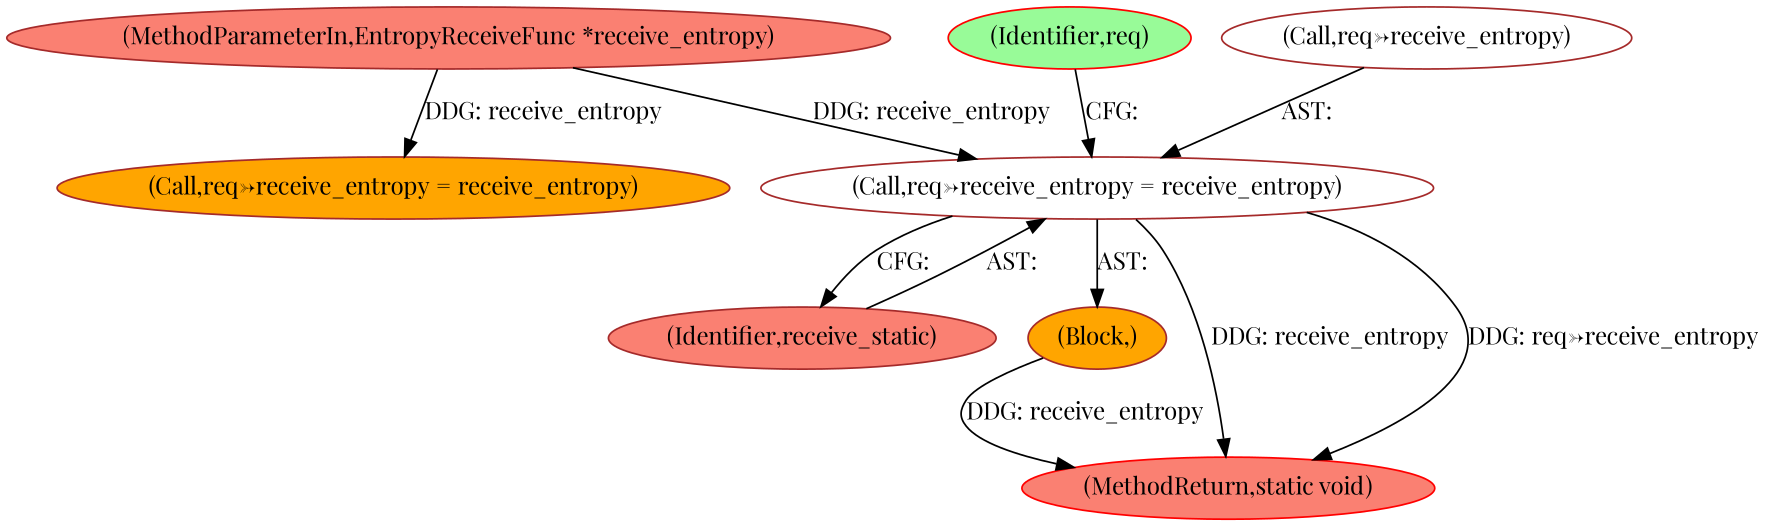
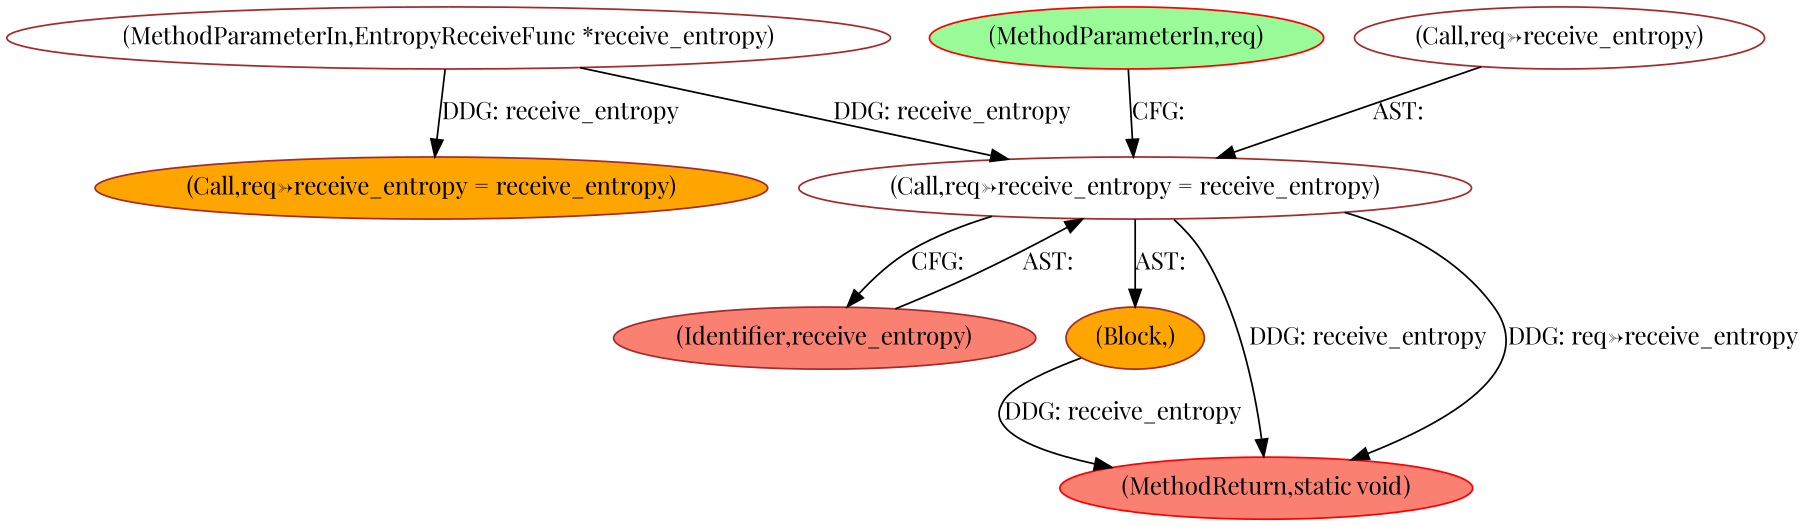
(449, 38) -> (449, 38)
(1070, 38) -> (1127, 38)
(802, 338) -> (825, 338)
